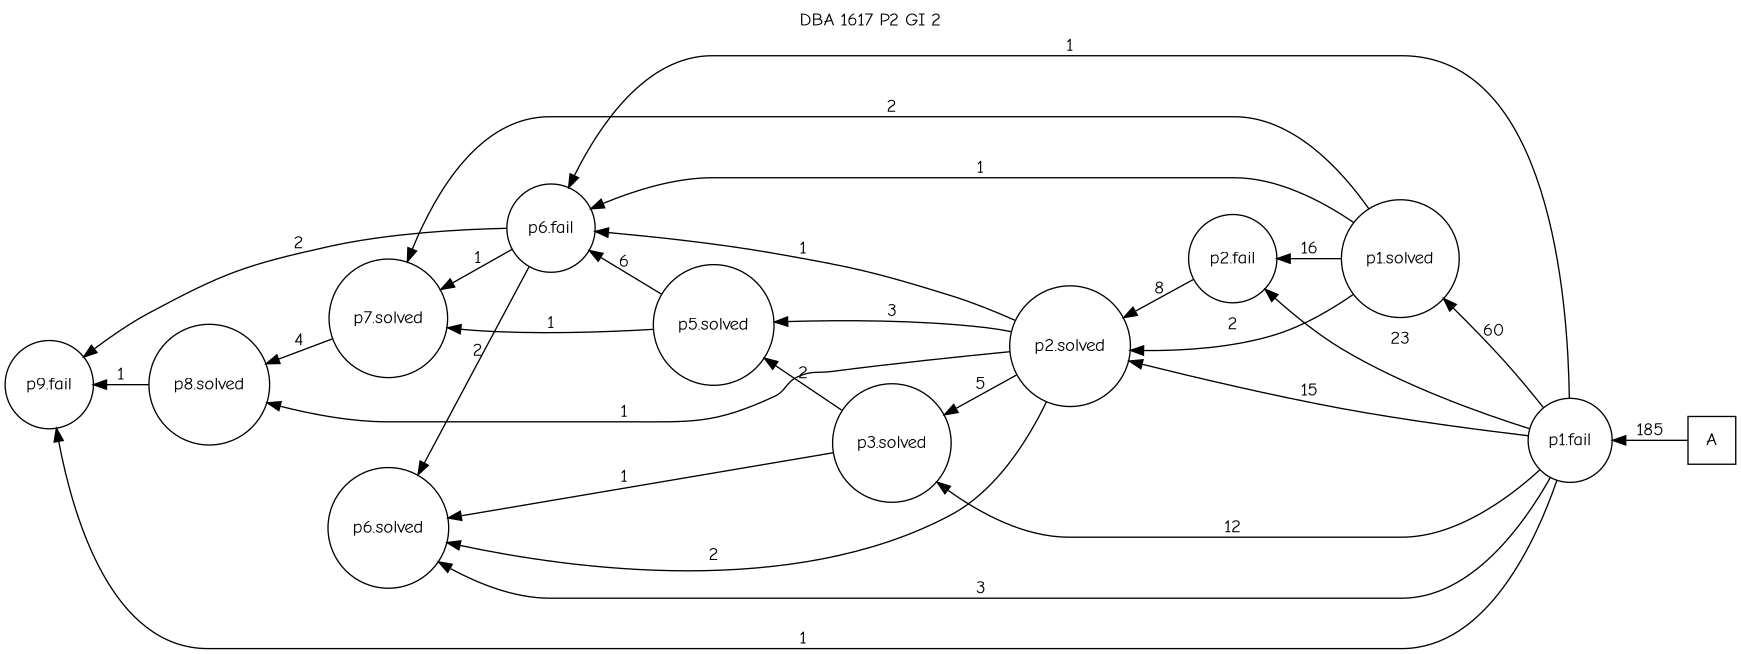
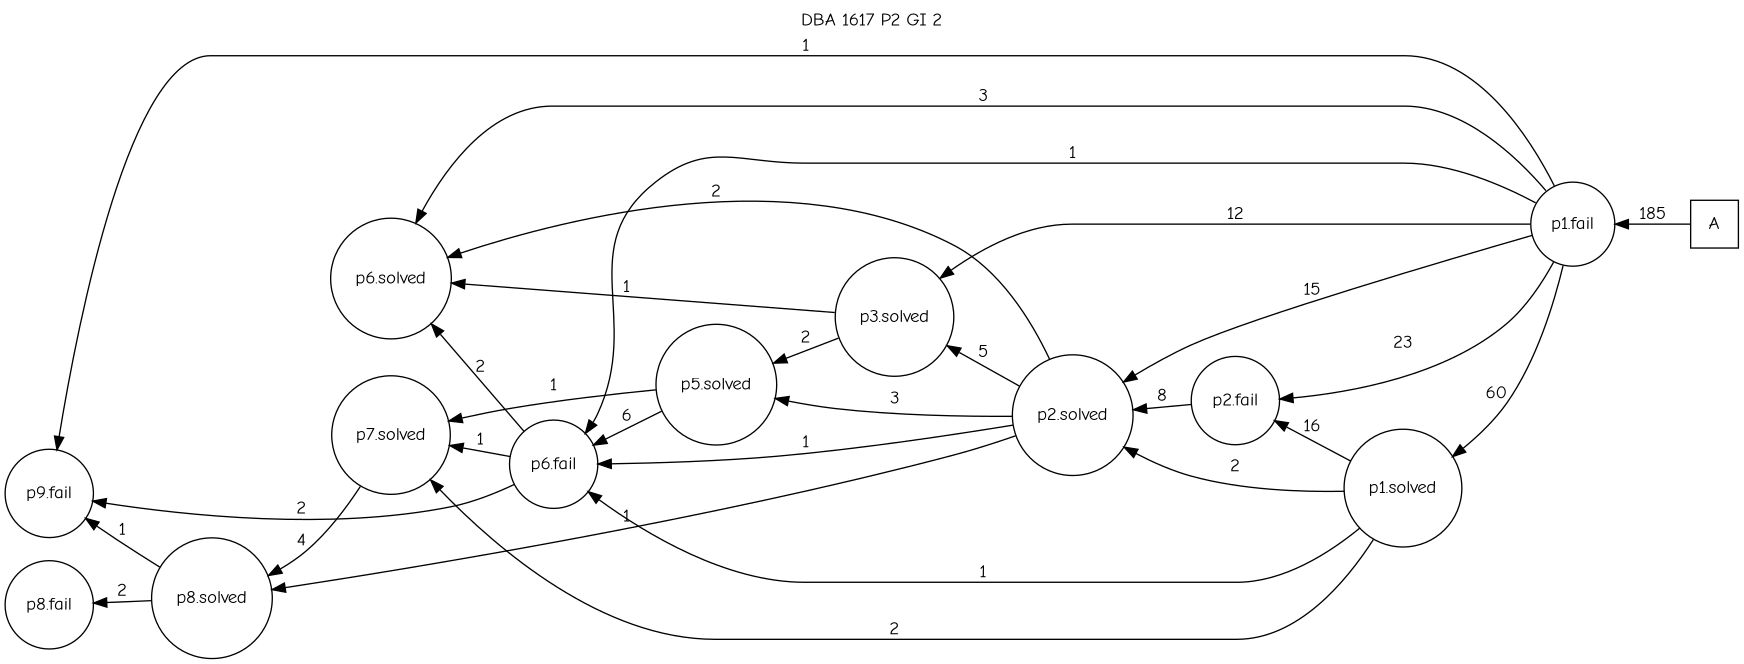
none -> (49, 605)
